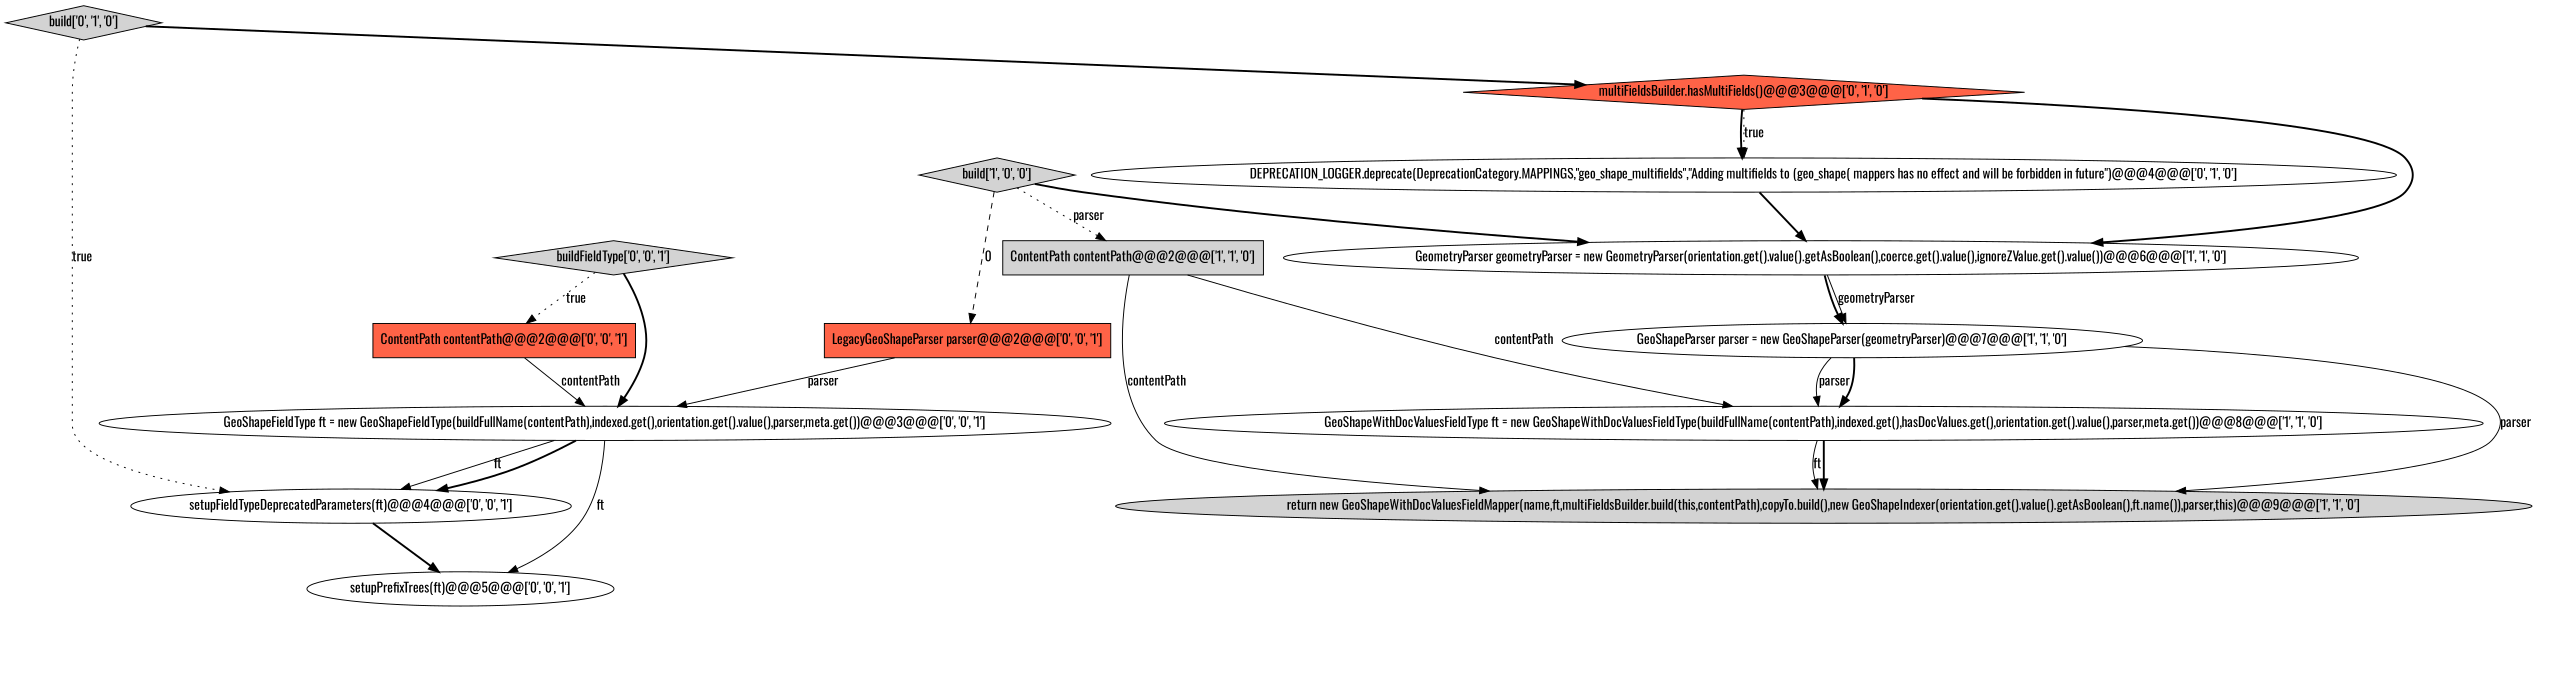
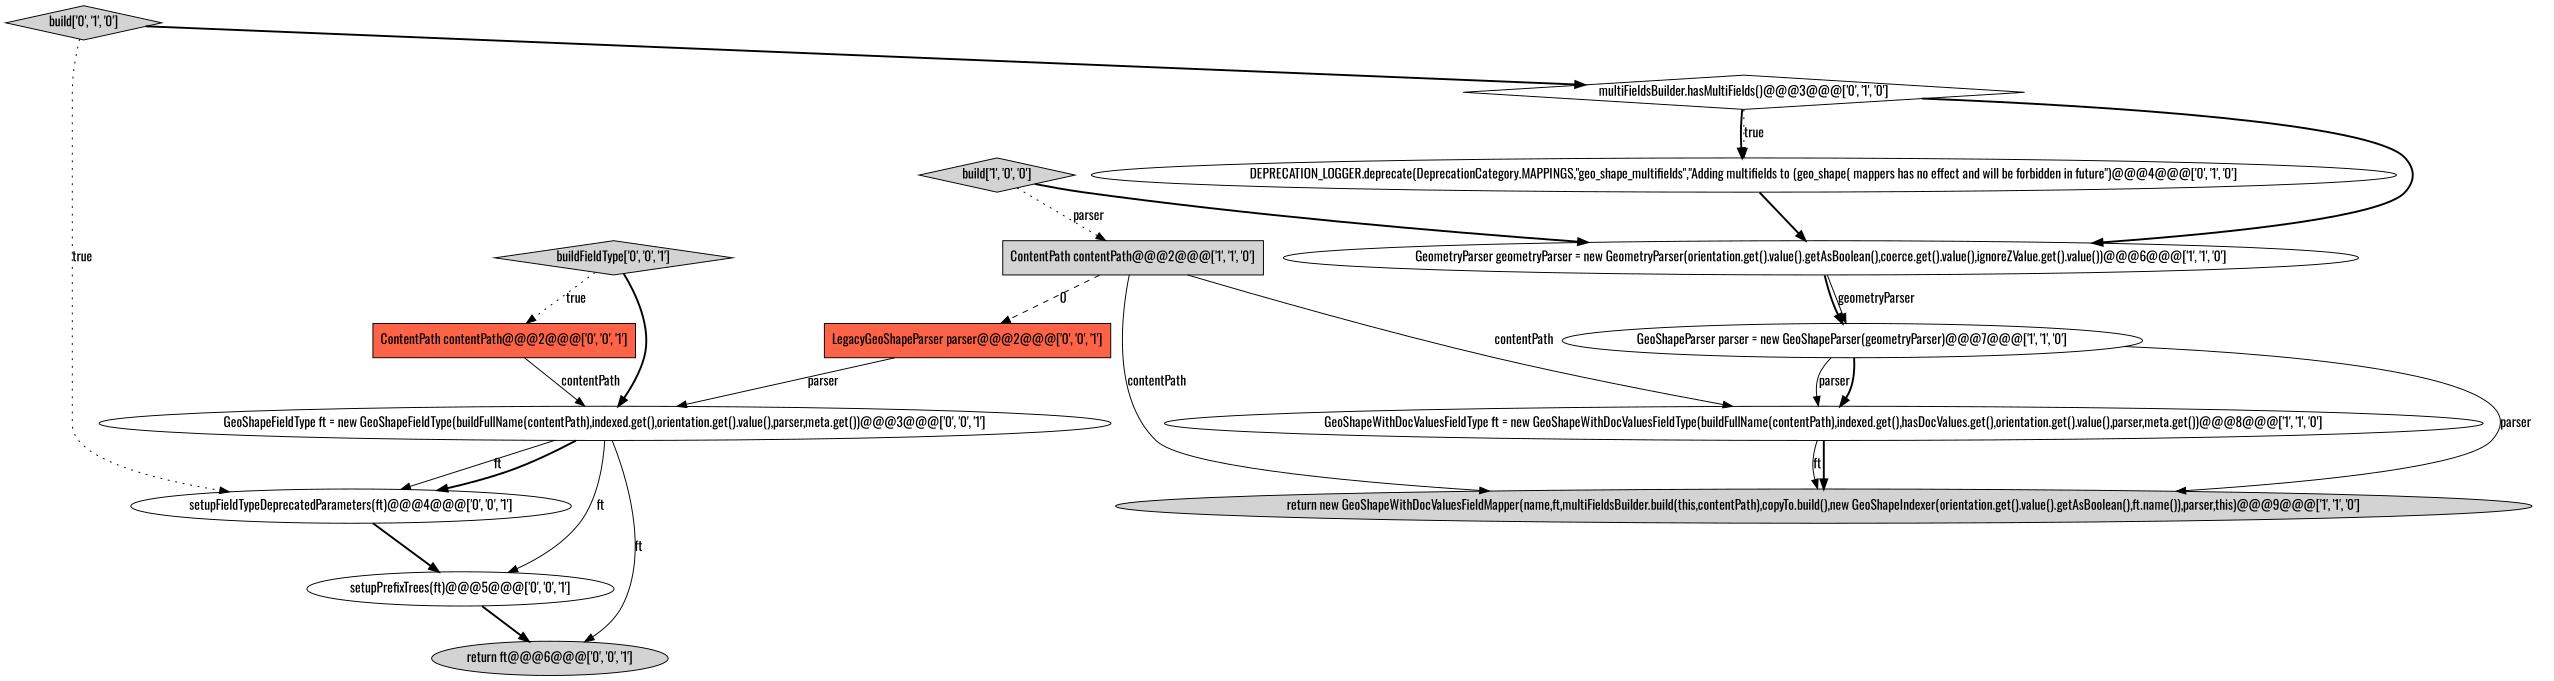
(1744, 92) -> (1744, 92)
(983, 253) -> (1055, 297)
none -> (550, 658)
